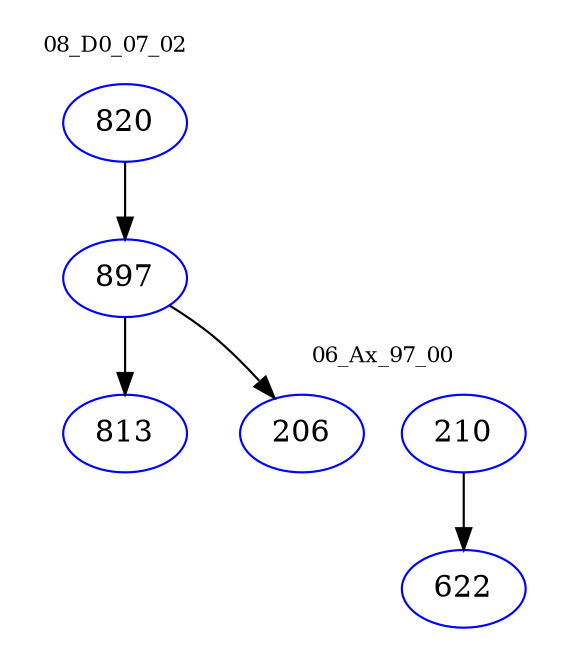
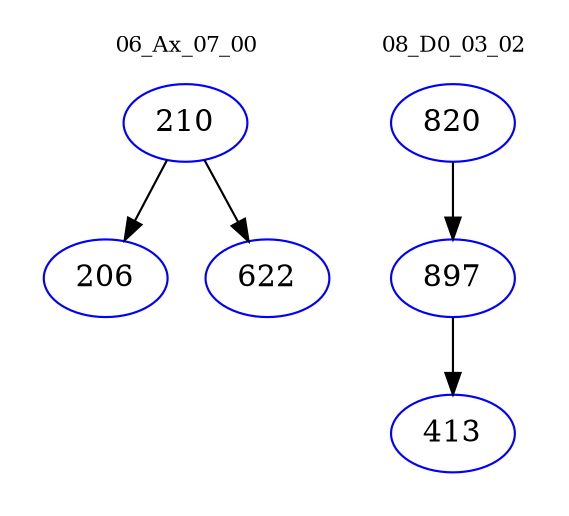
(115, 46) -> (454, 46)
(383, 357) -> (187, 46)
(237, 358) -> (151, 190)
(125, 434) -> (453, 434)
